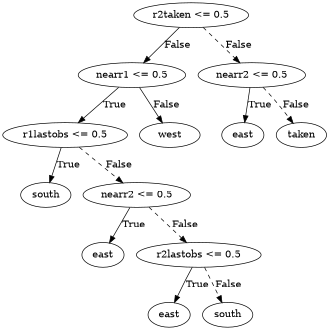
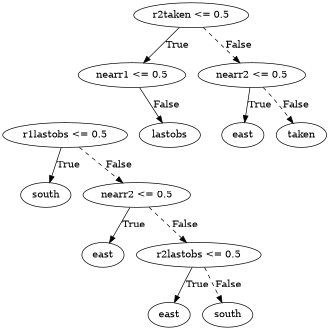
(177, 45) -> (177, 45)
(101, 103) -> none
(170, 135) -> (170, 135)
